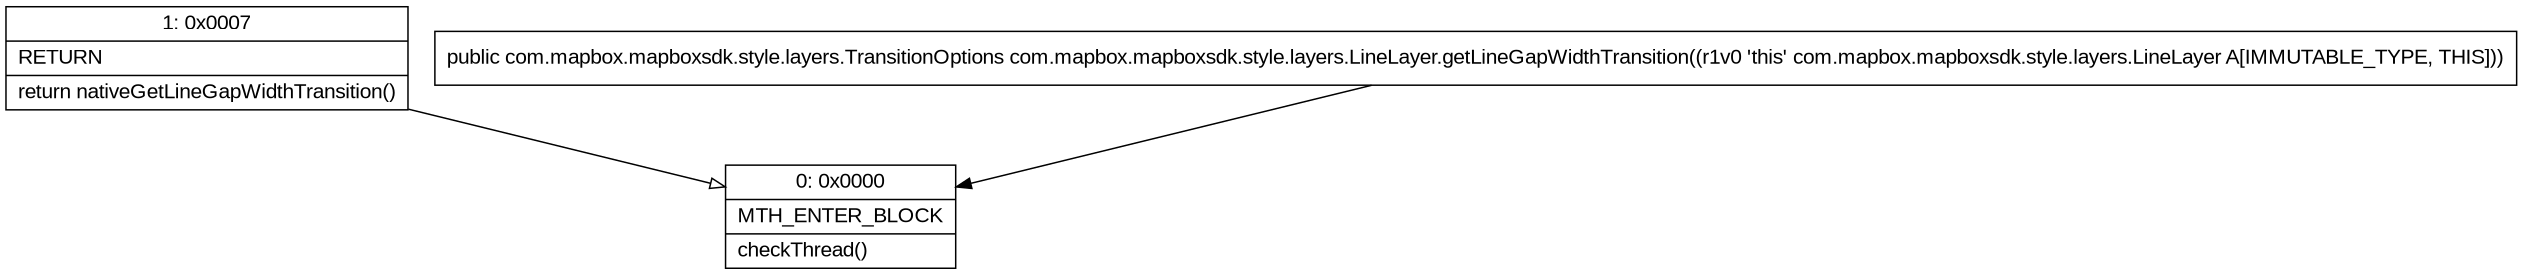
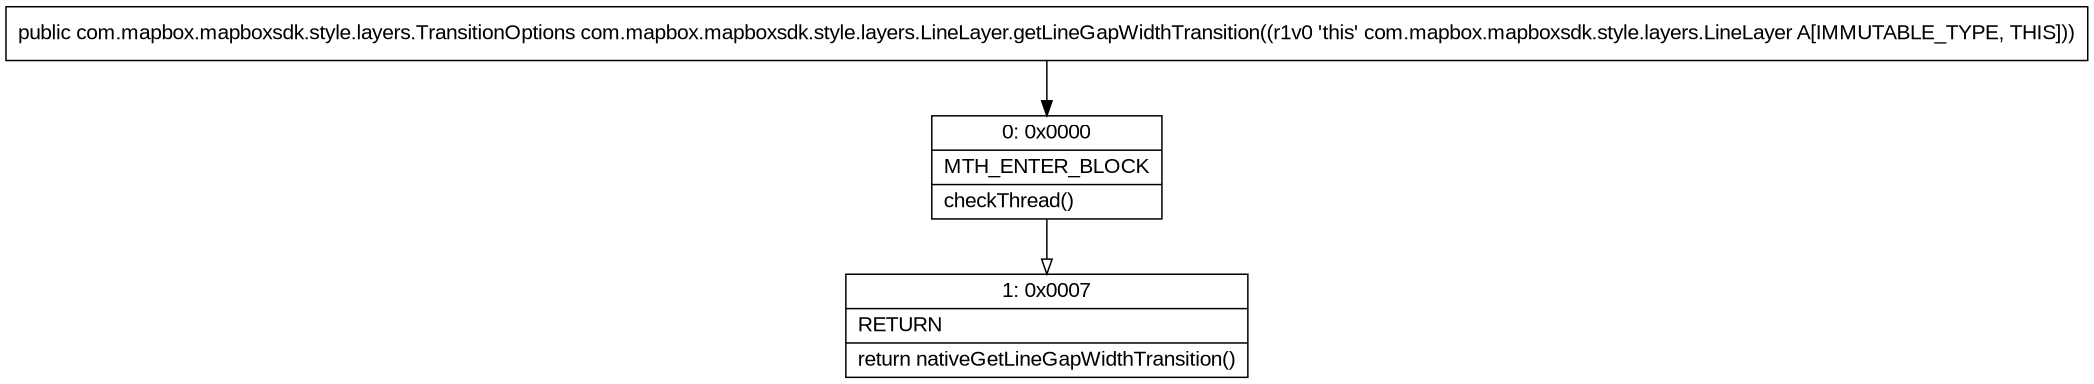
(559, 146) -> (1047, 239)
